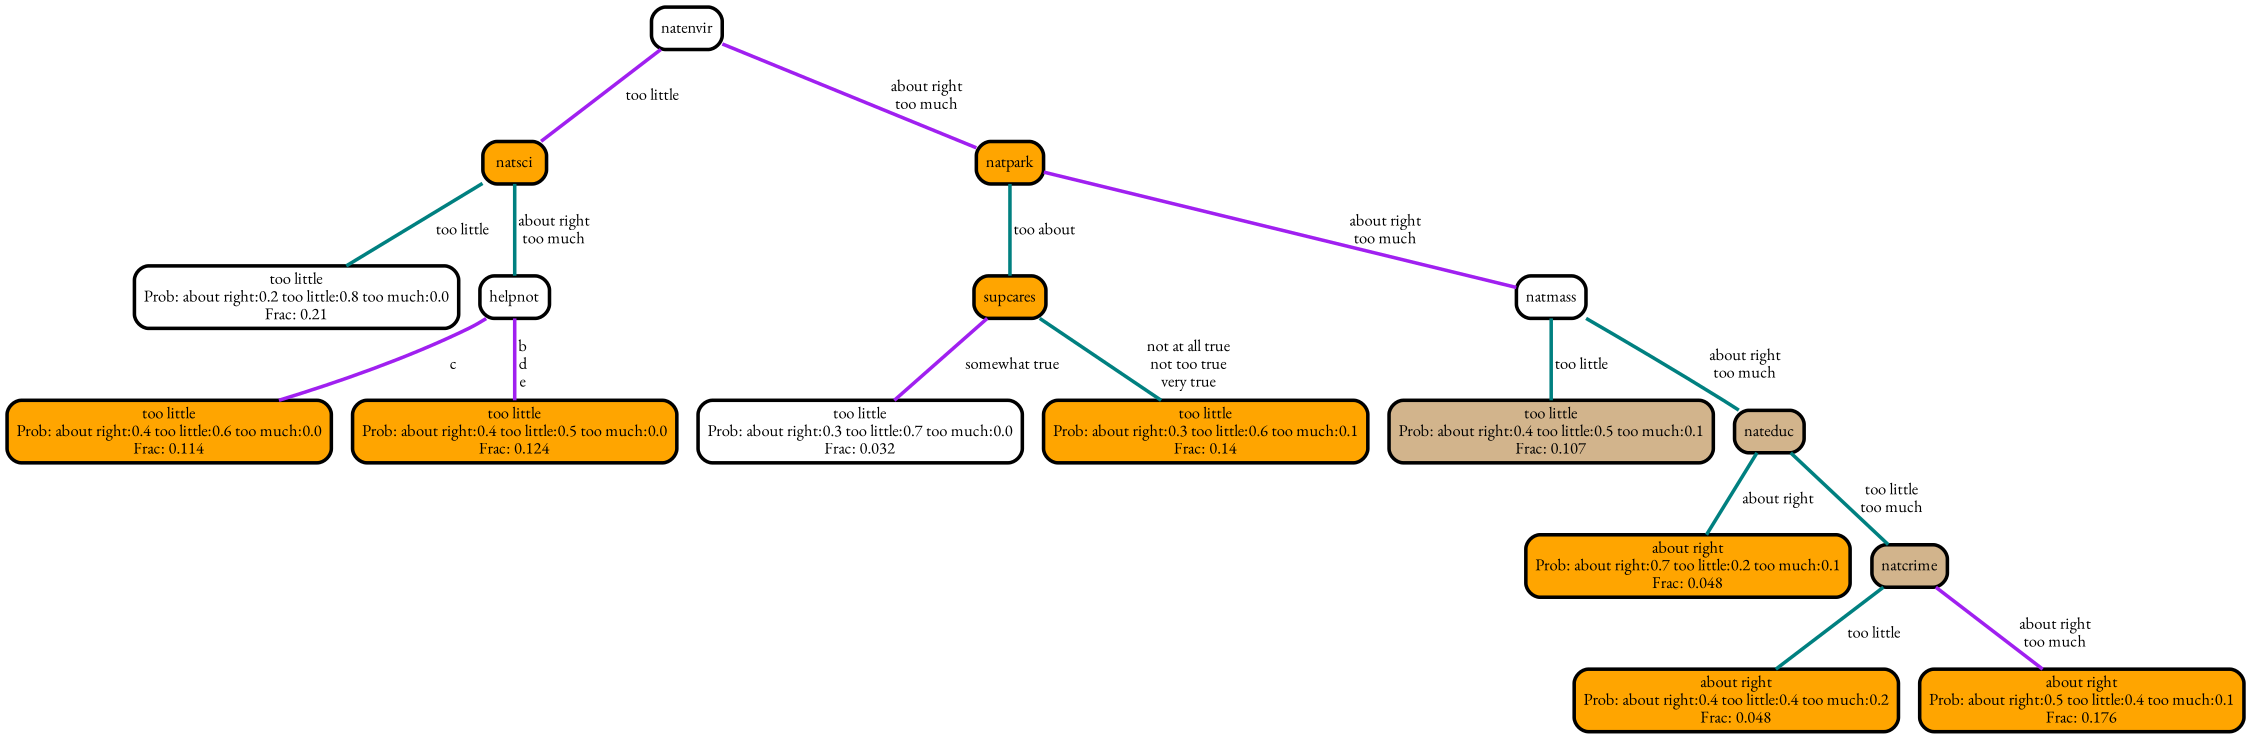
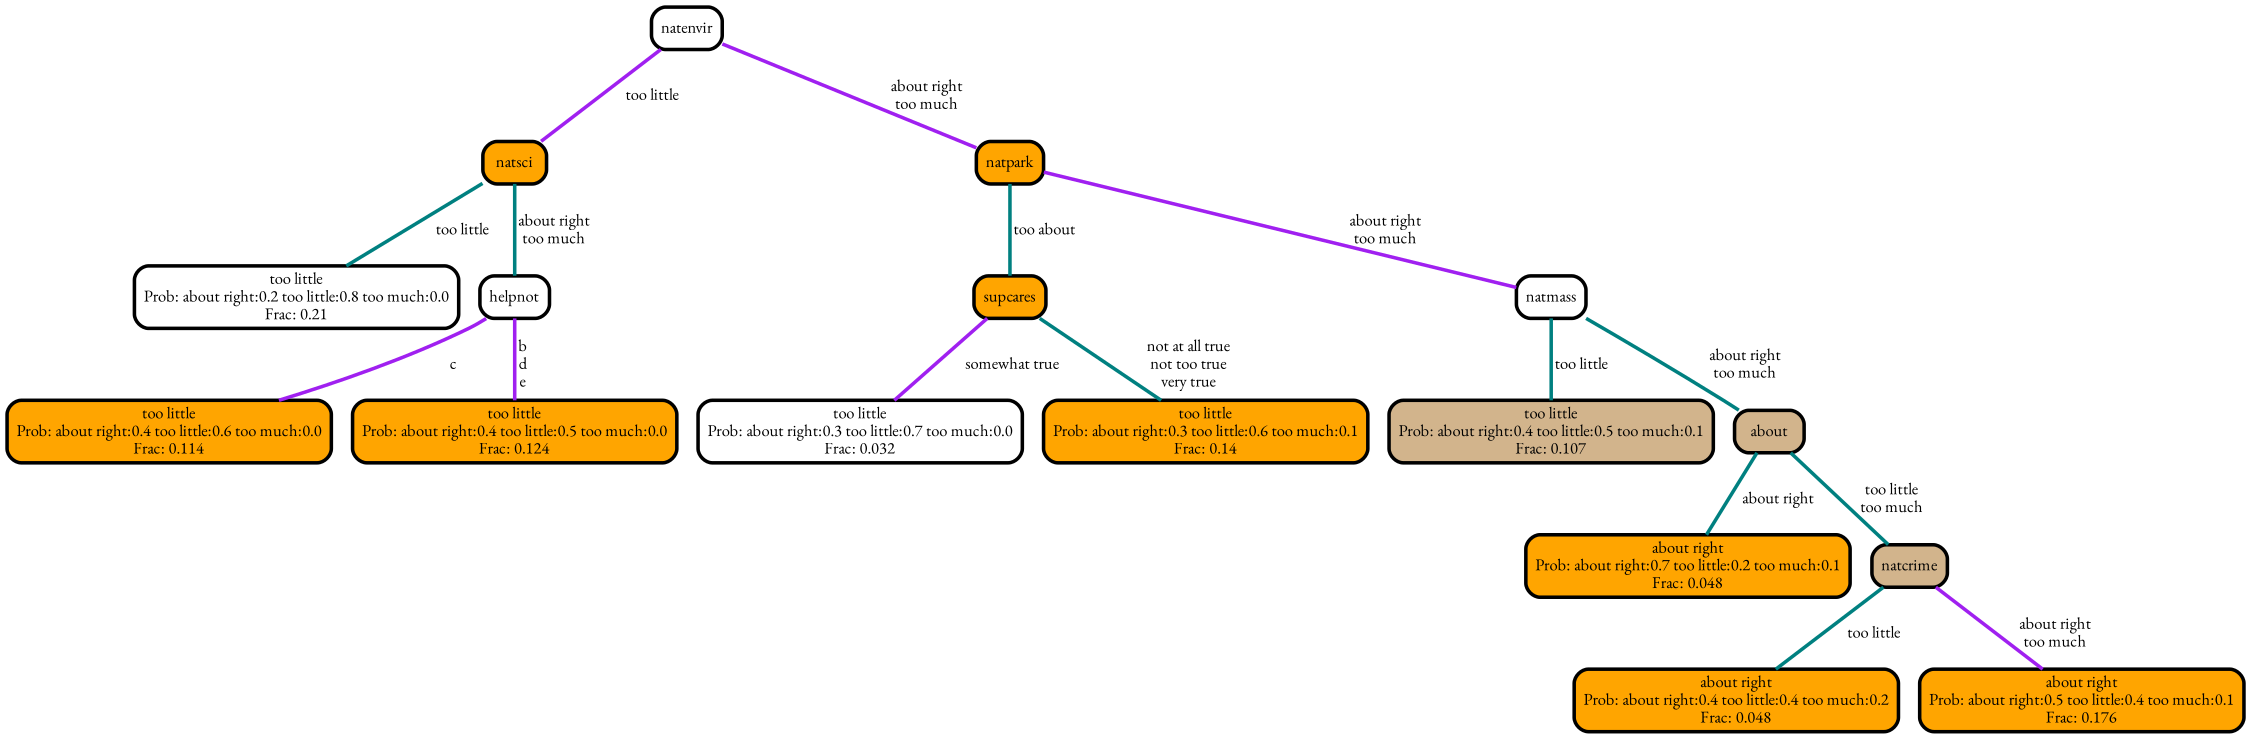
(1769, 432) -> (1769, 432)
